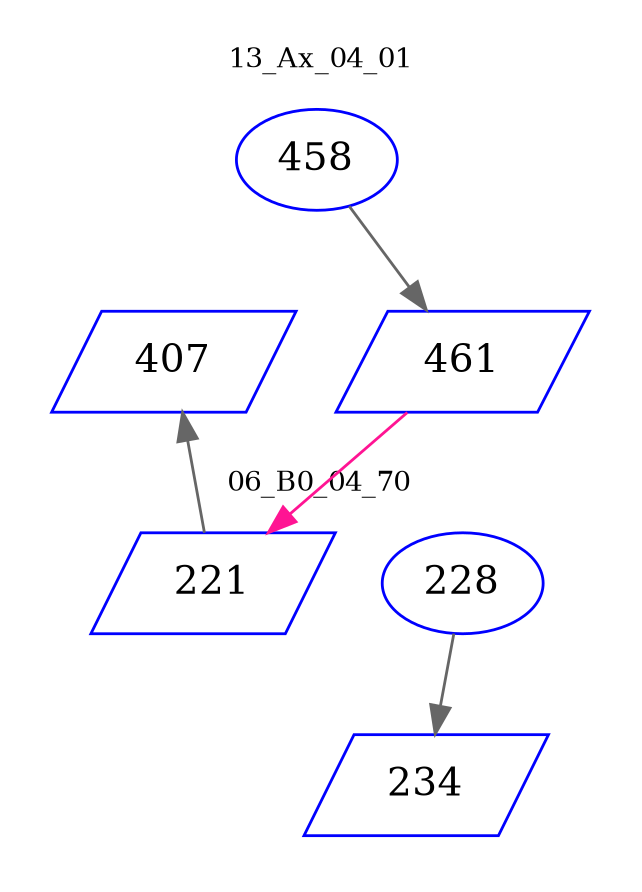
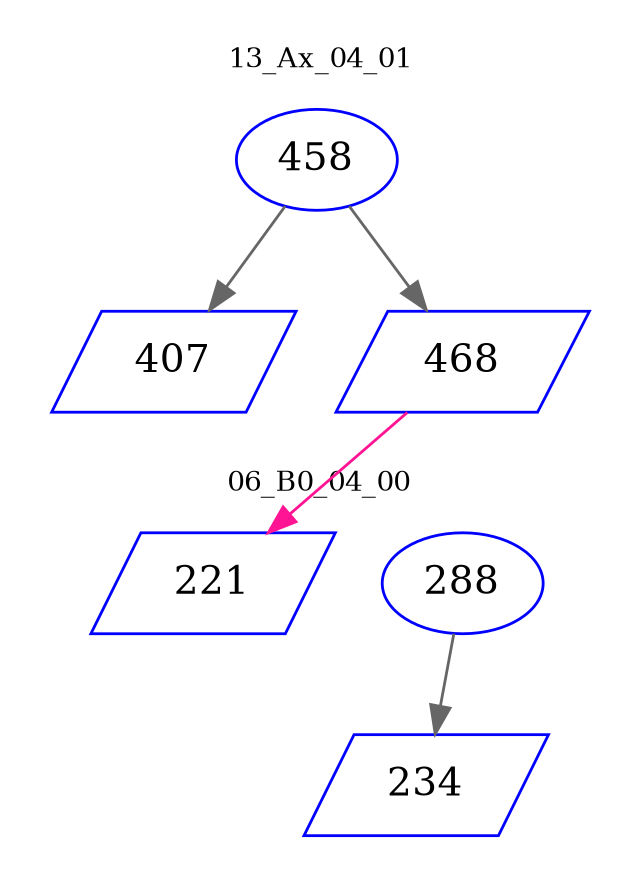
(463, 362) -> (463, 362)
(320, 484) -> (320, 484)
(196, 487) -> (256, 247)
(463, 583) -> (463, 583)
